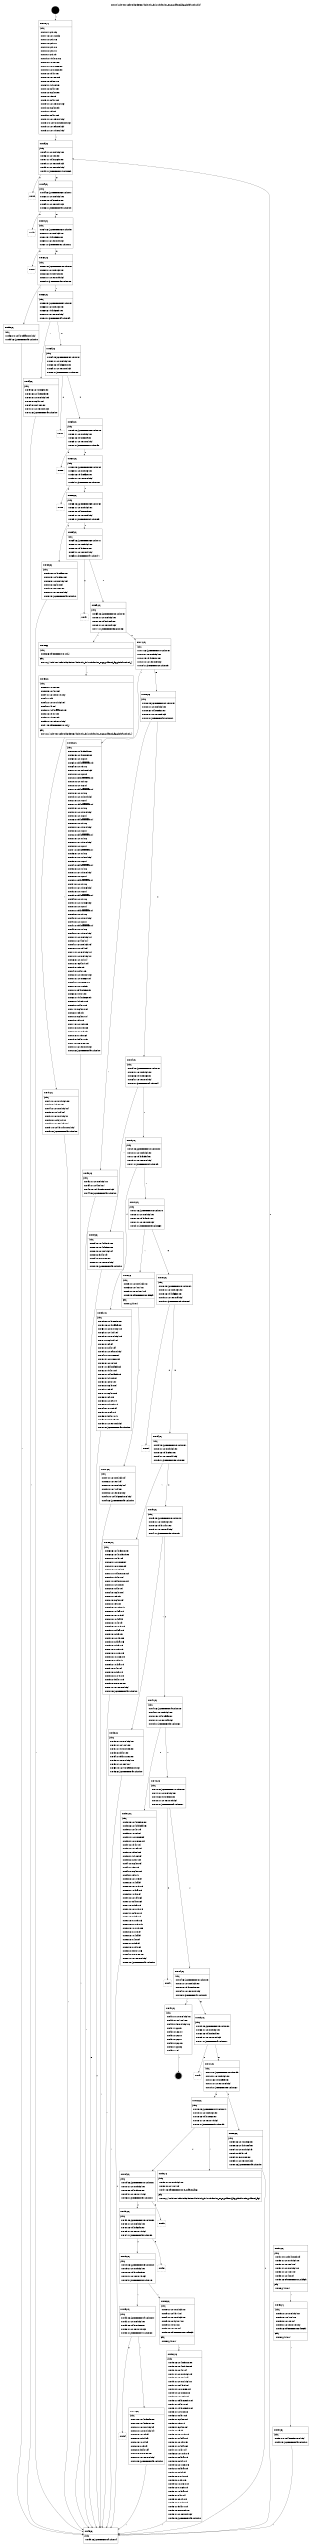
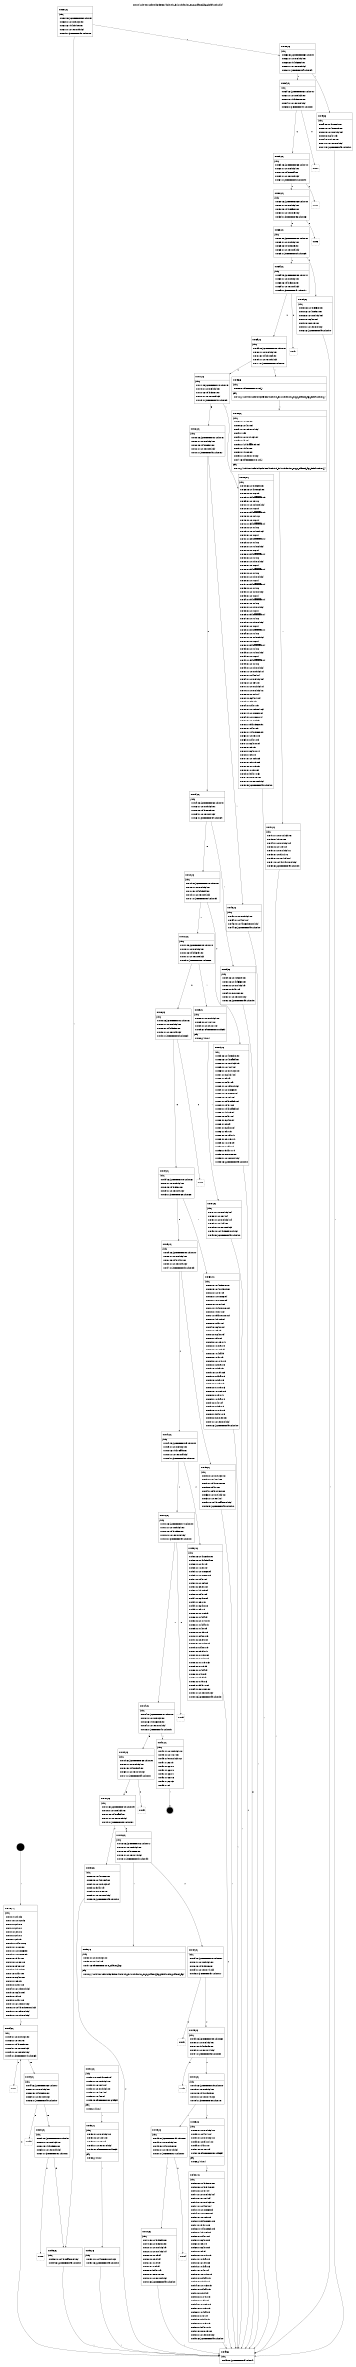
(55, 251) -> (59, 2202)
